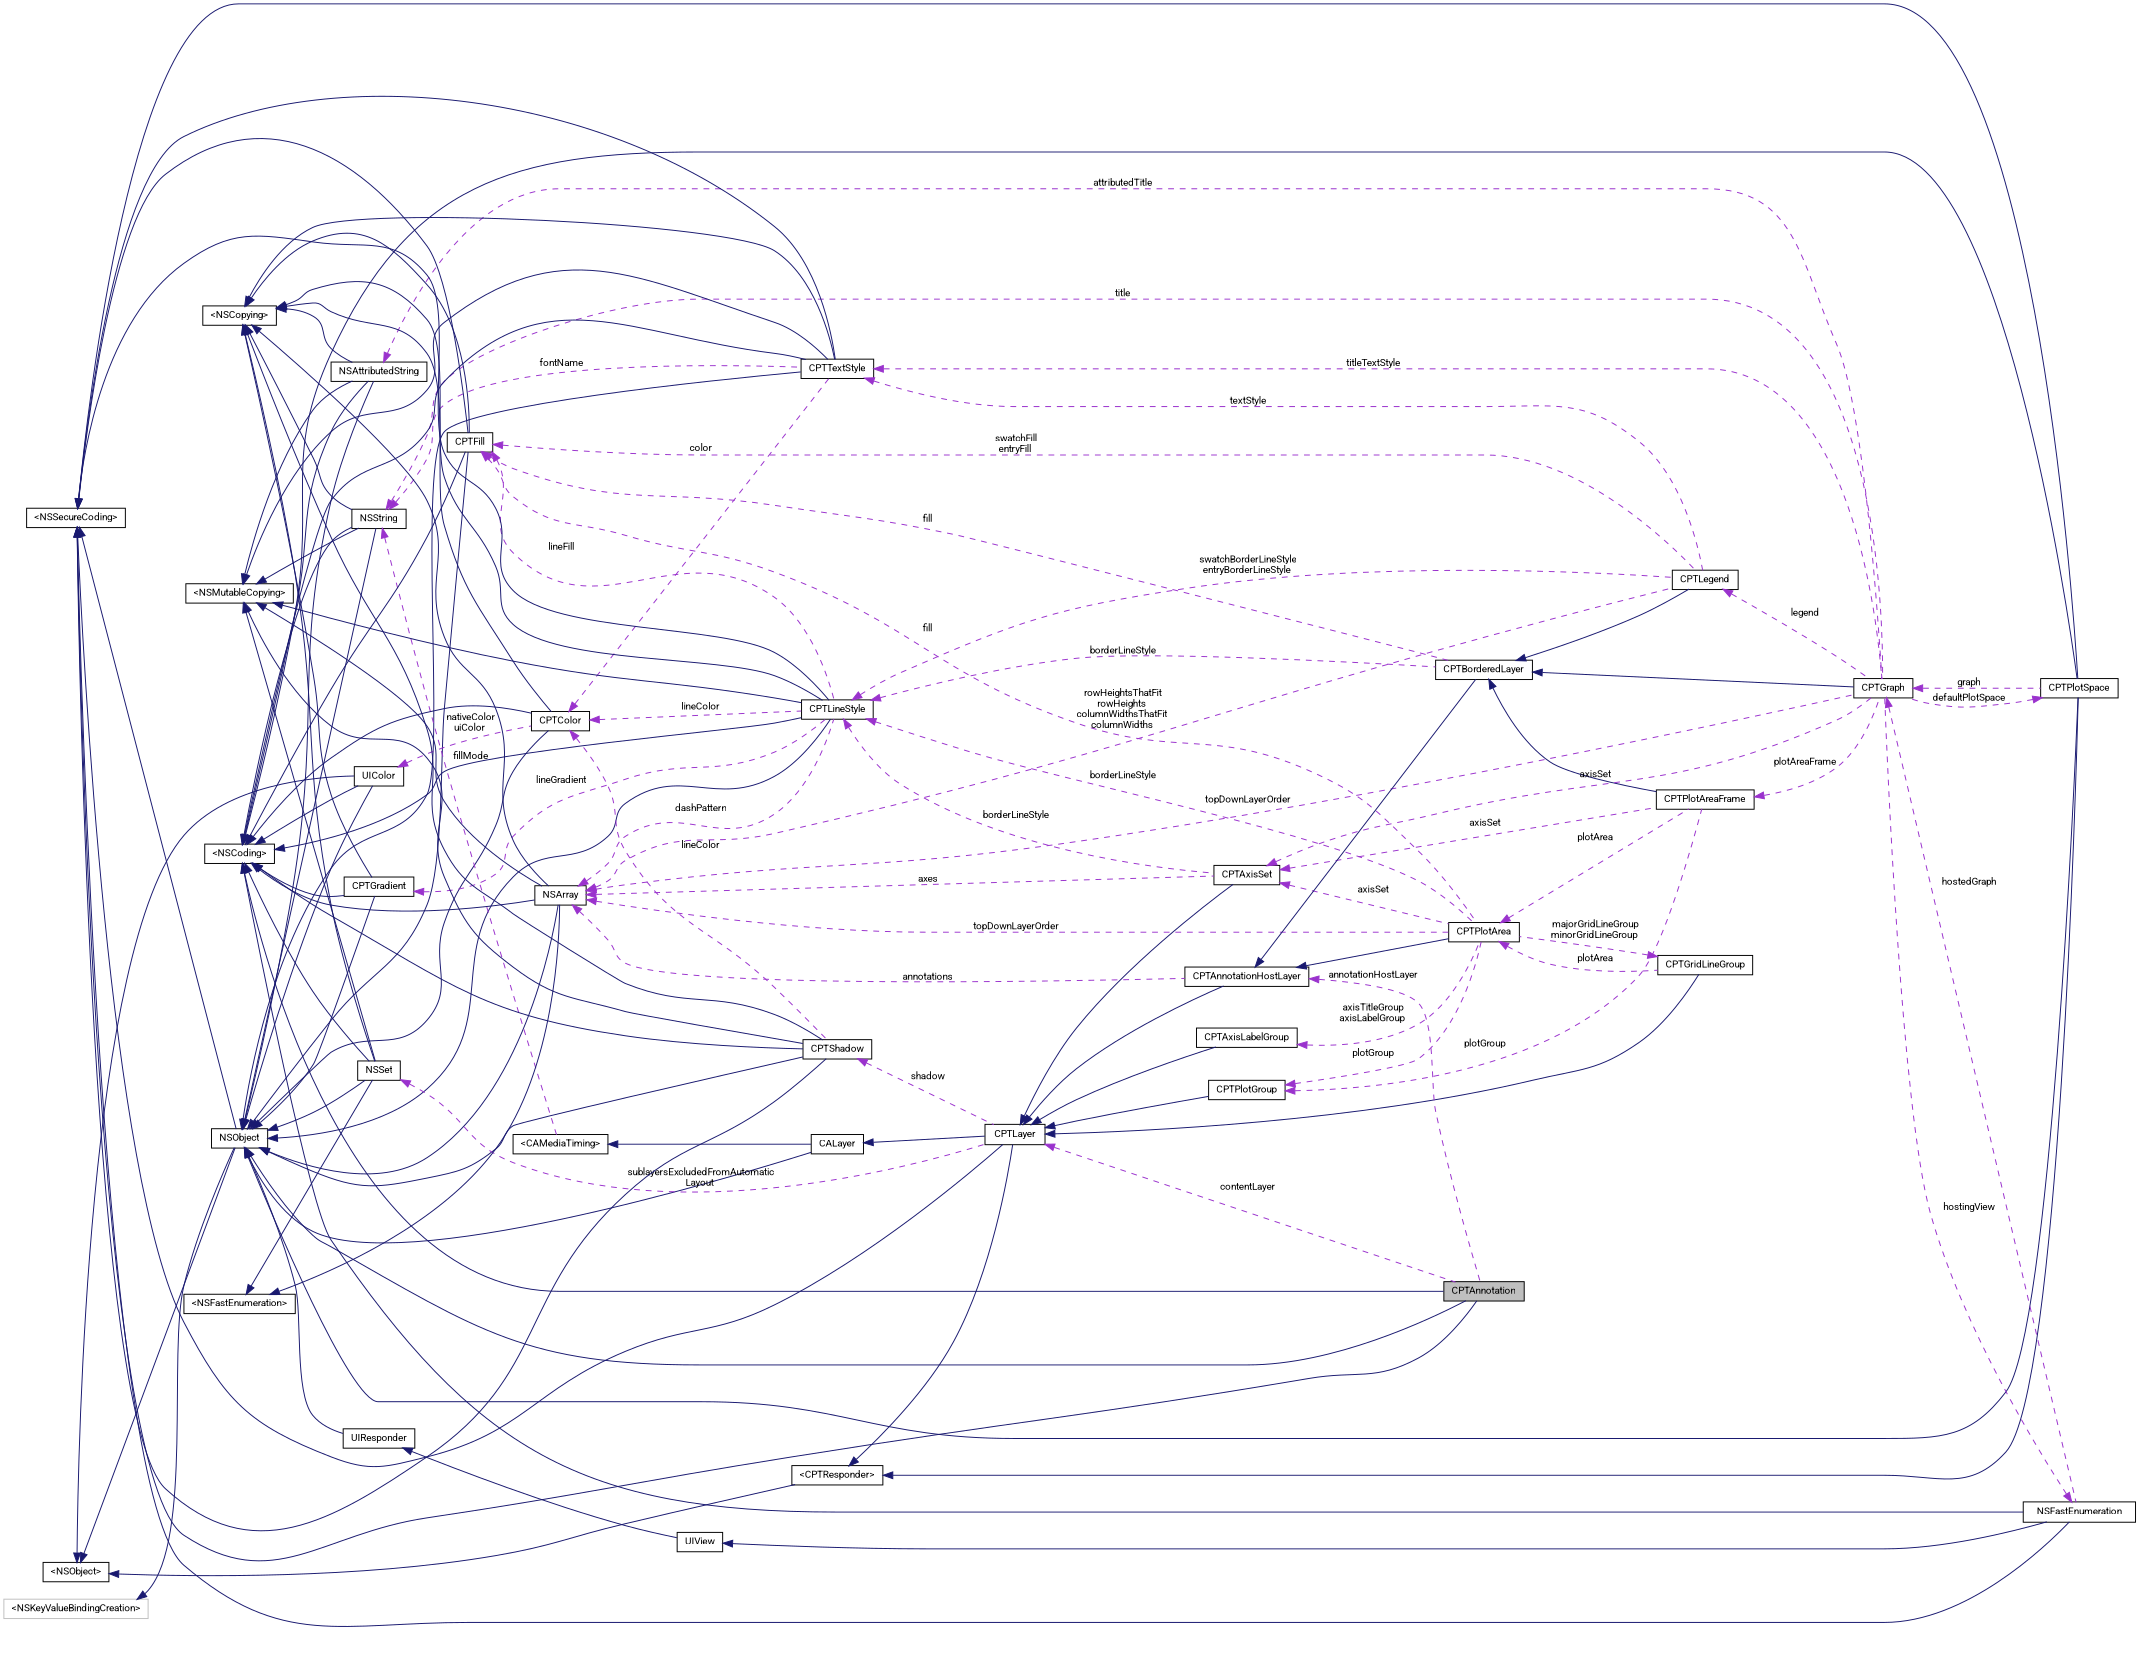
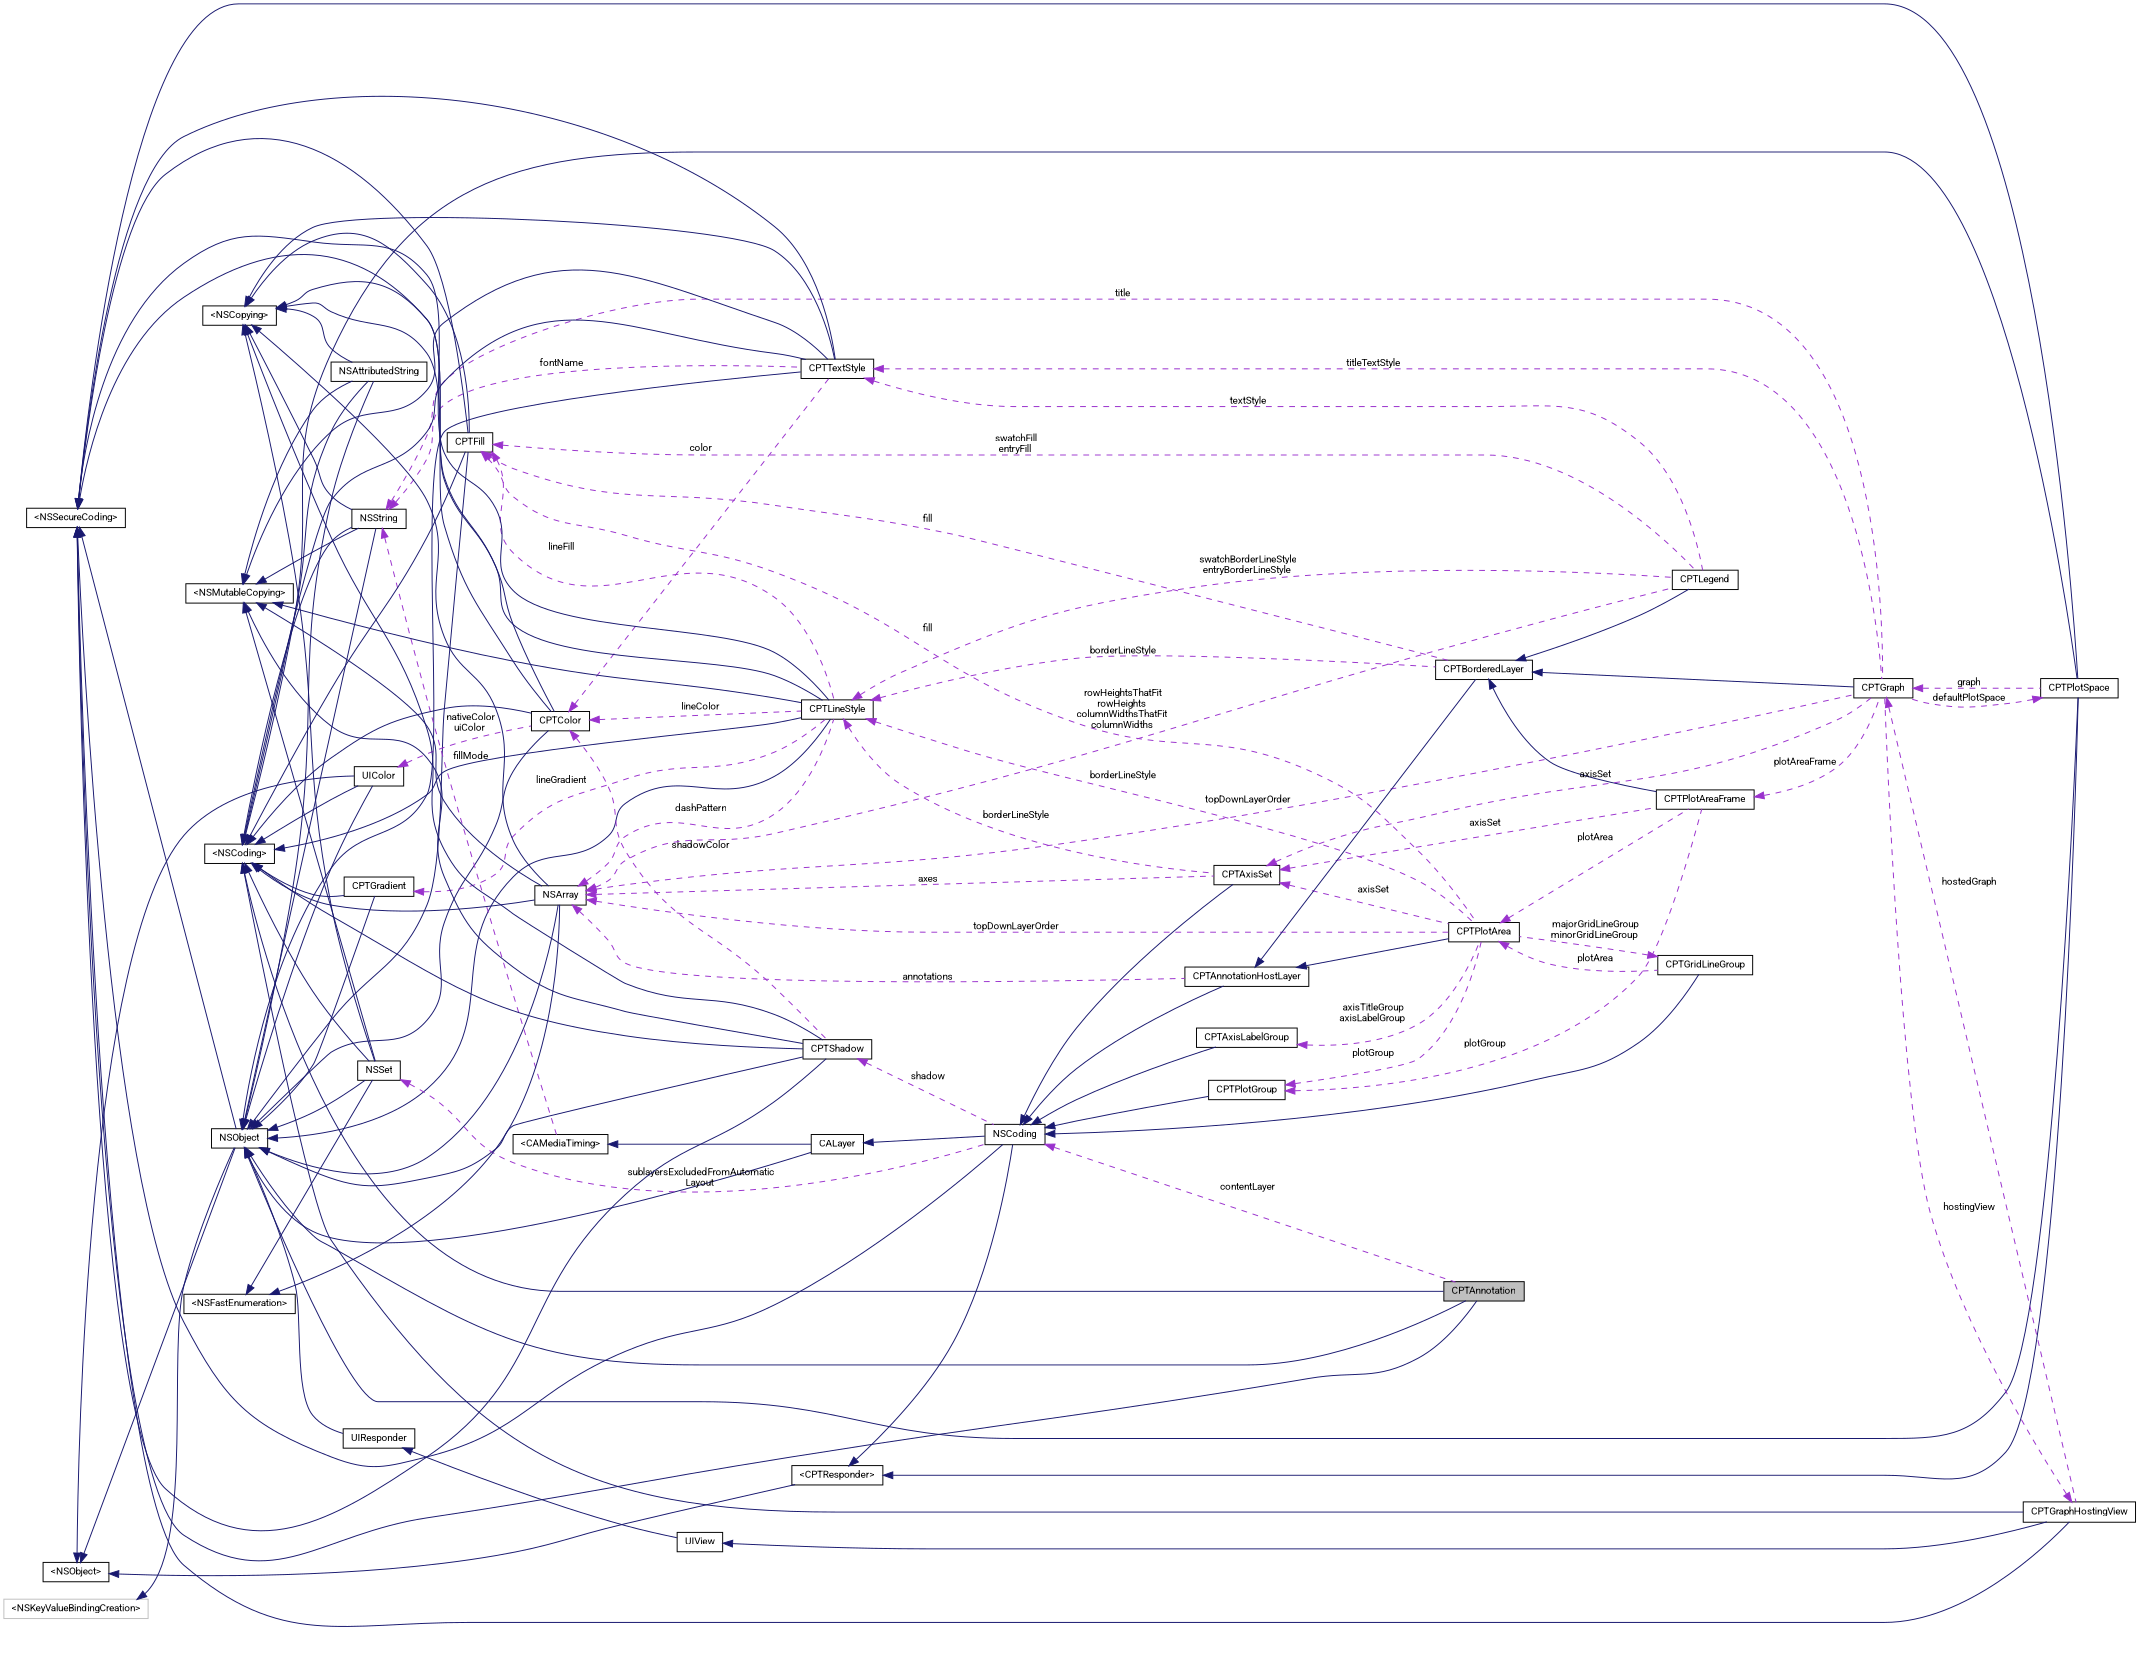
(1287, 189) -> none
none -> (357, 267)
(1802, 635) -> none
(316, 692) -> none
(700, 846) -> (700, 846)
(1434, 1093) -> none
(1015, 1135) -> (1015, 1135)
(2079, 1512) -> (2079, 1512)
